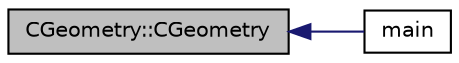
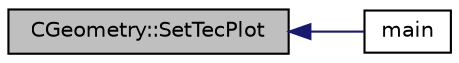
(149, 32) -> (149, 32)
